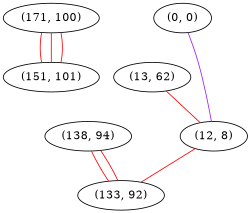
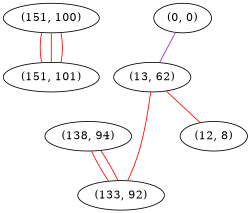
(51, 18) -> (51, 18)
(202, 76) -> (168, 47)
(168, 165) -> (143, 137)
